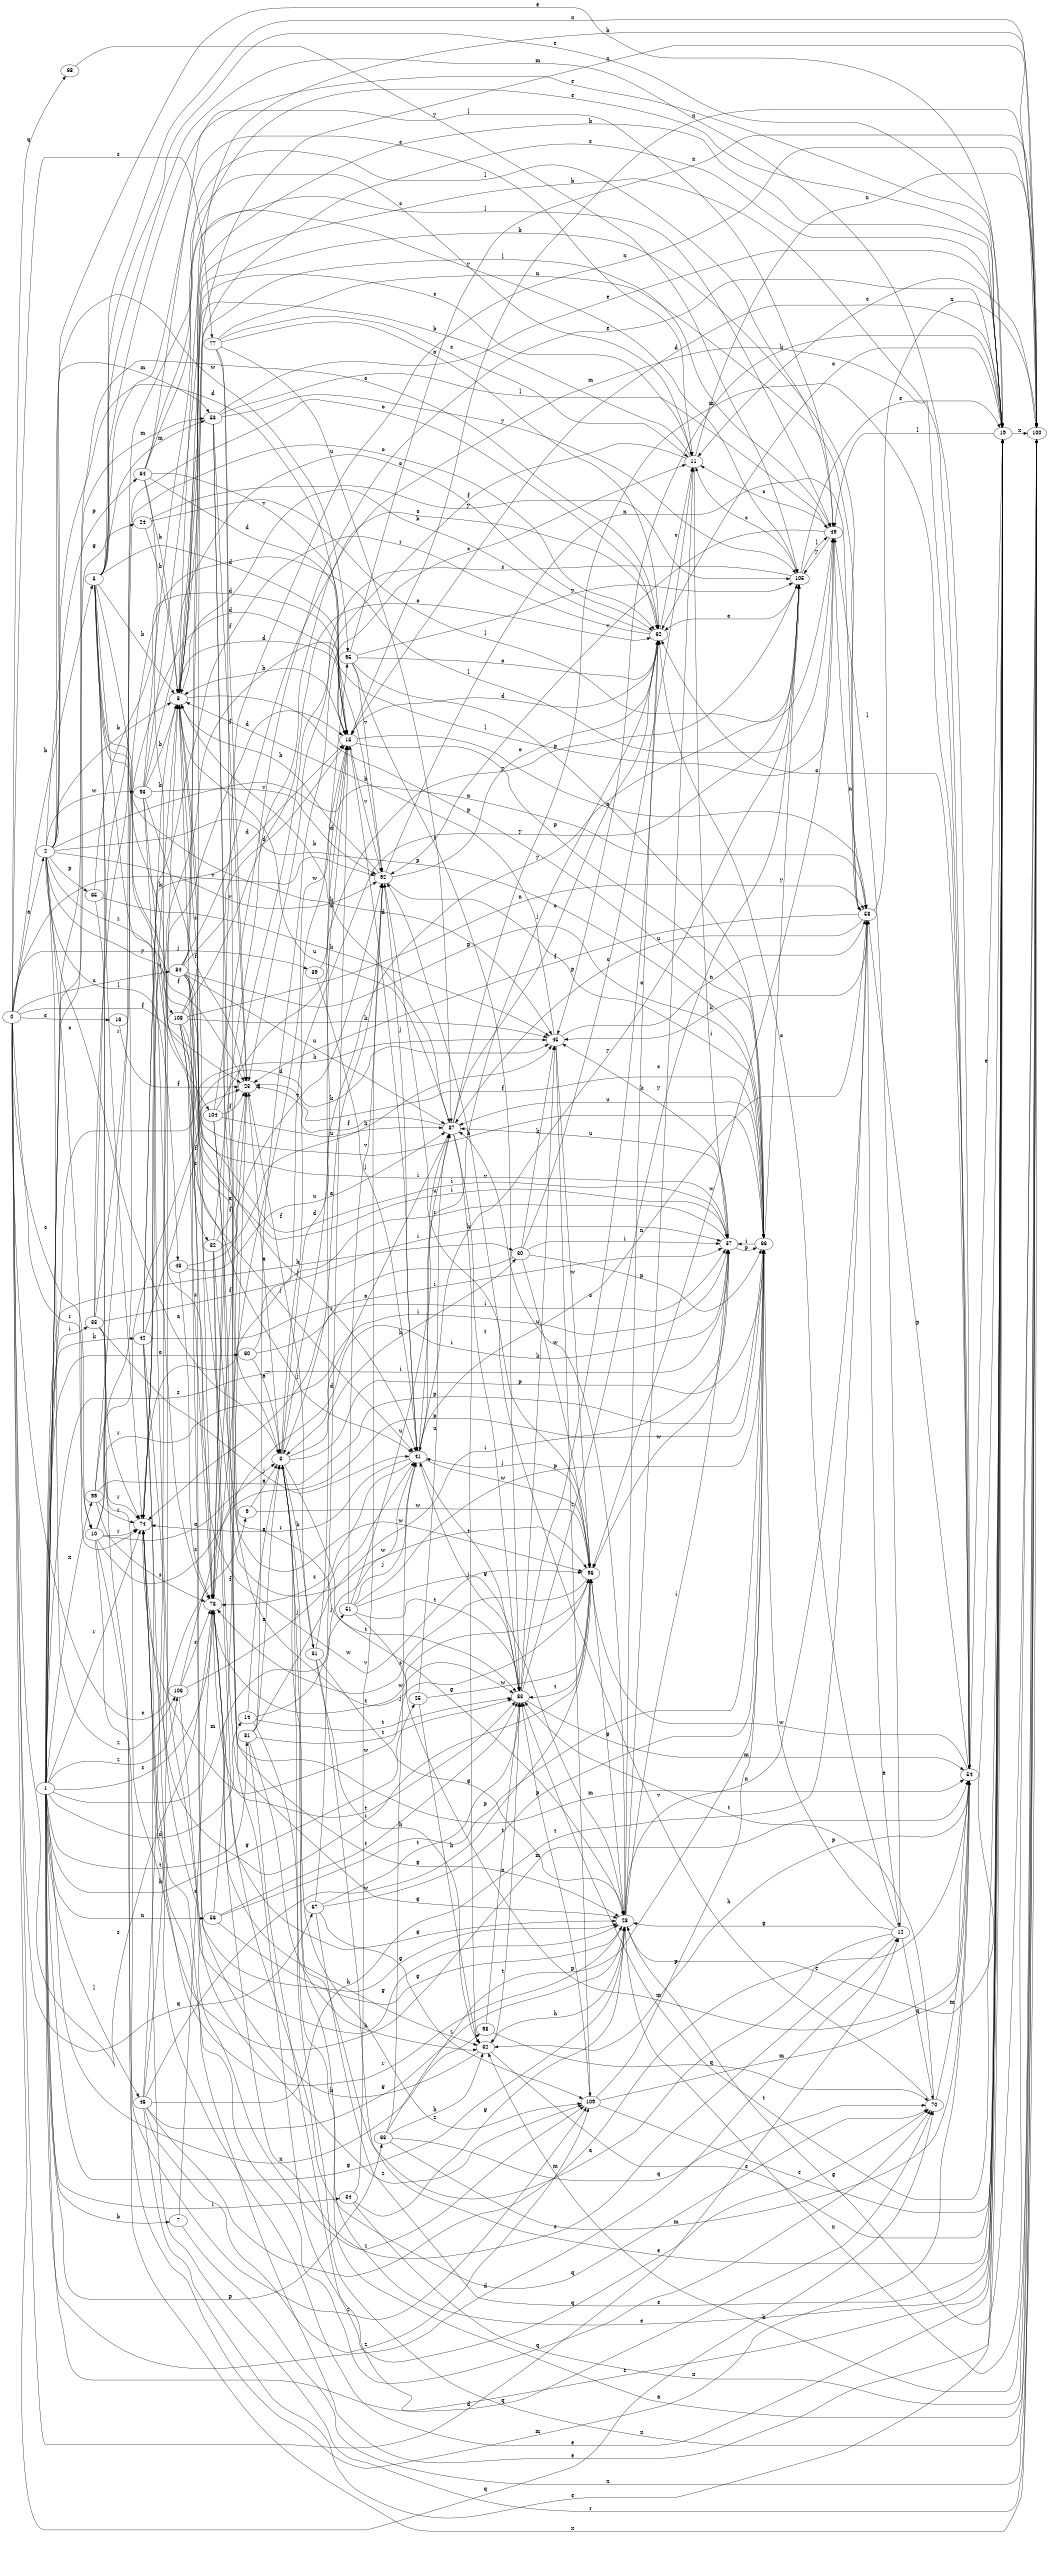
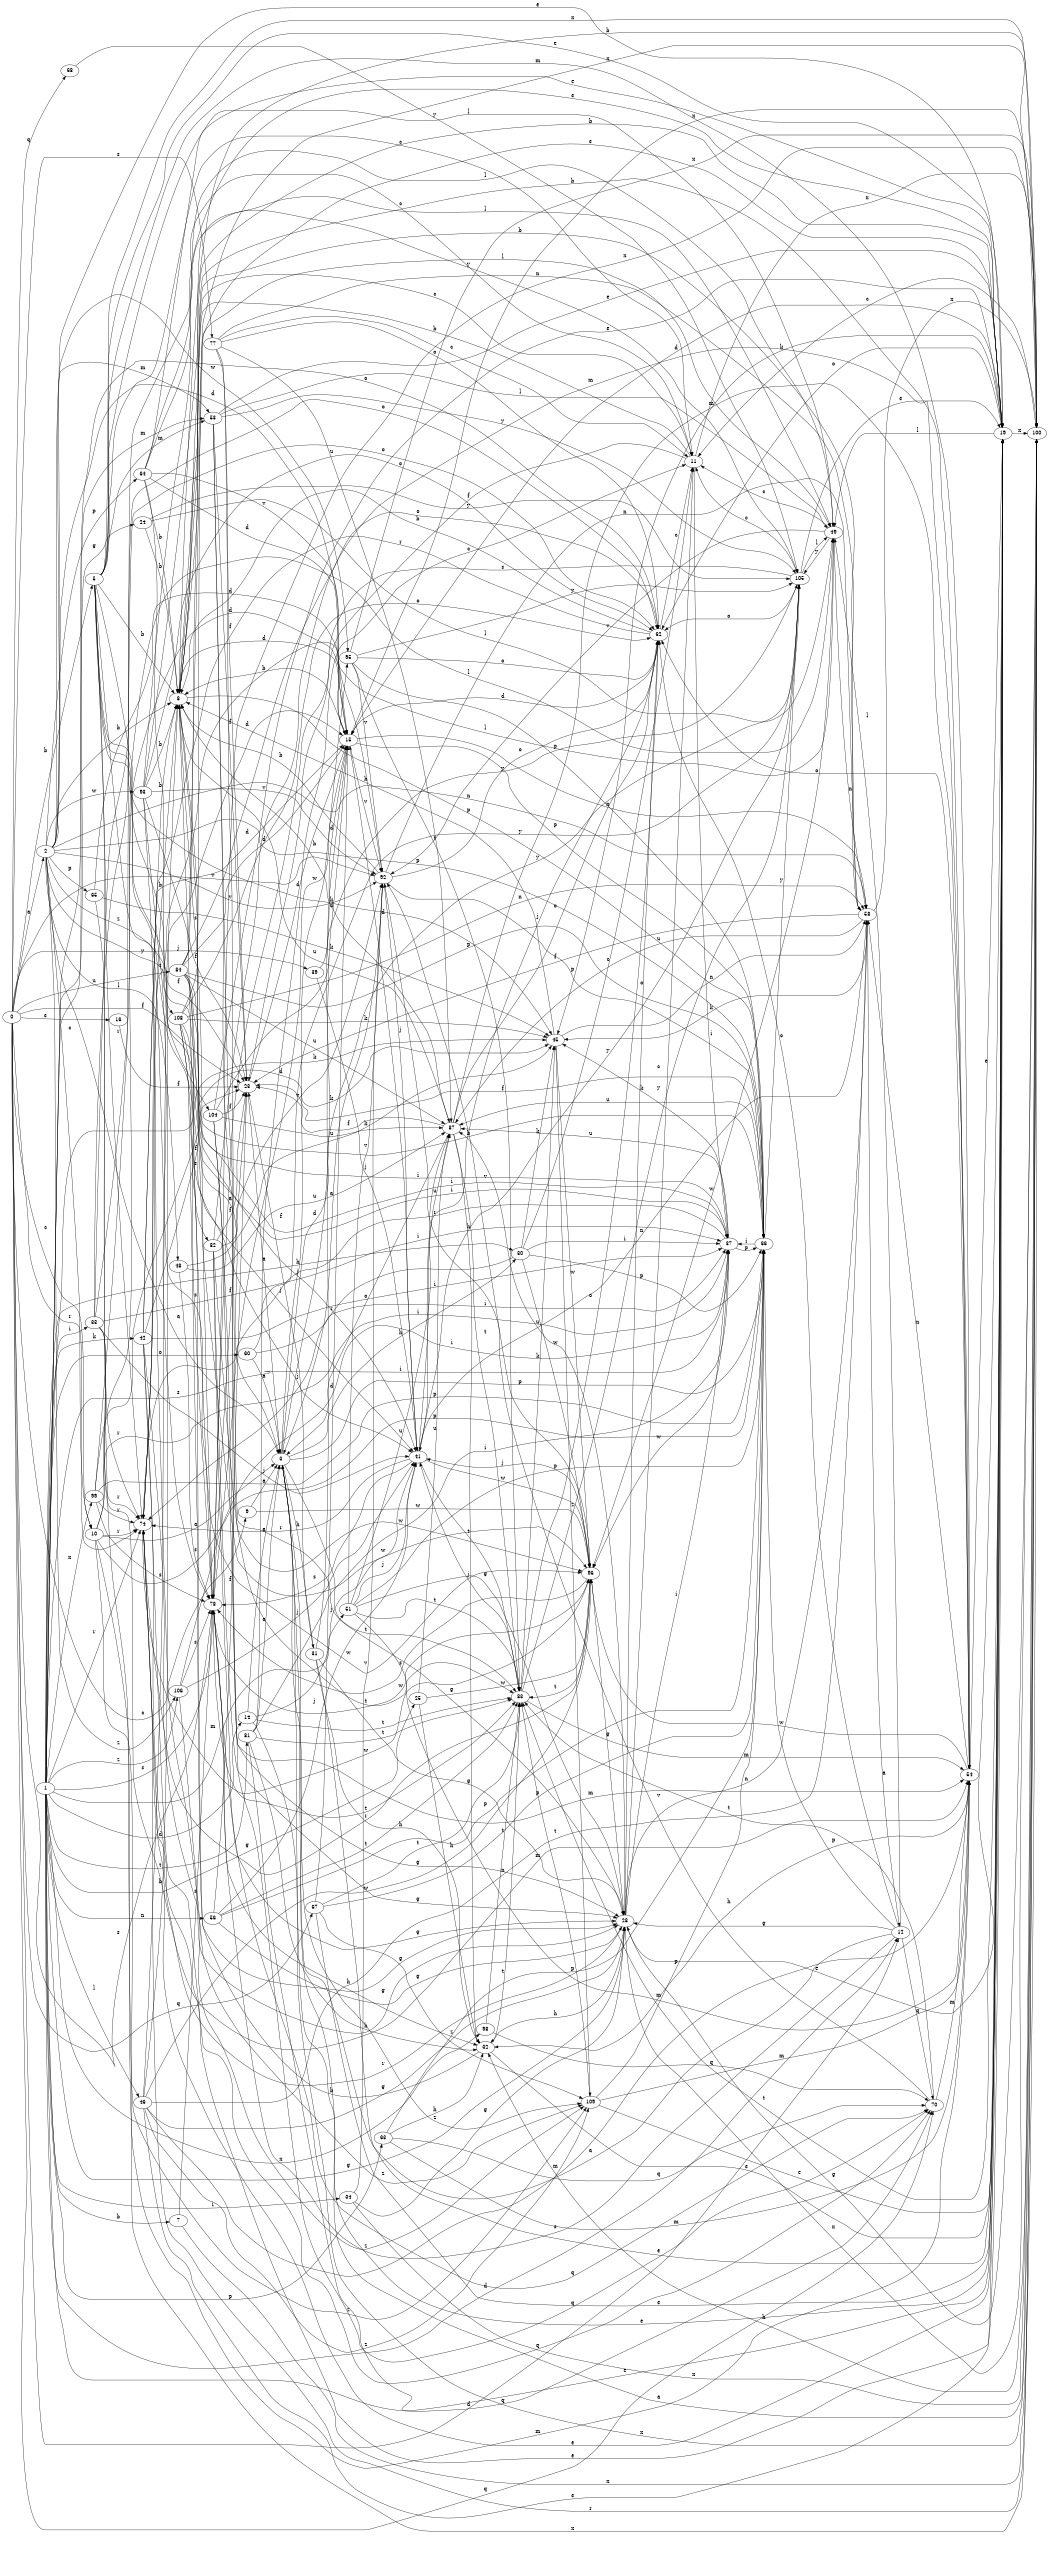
(271, 582) -> (294, 914)
(918, 1322) -> (918, 1322)
(399, 1799) -> (321, 1719)
